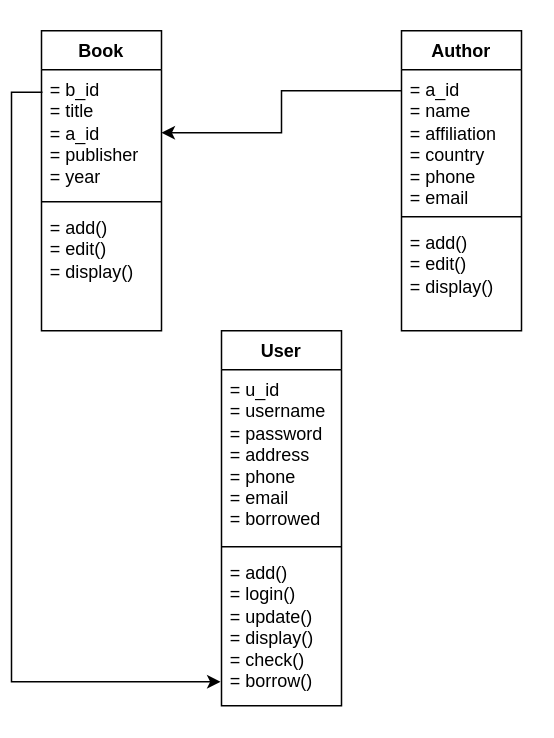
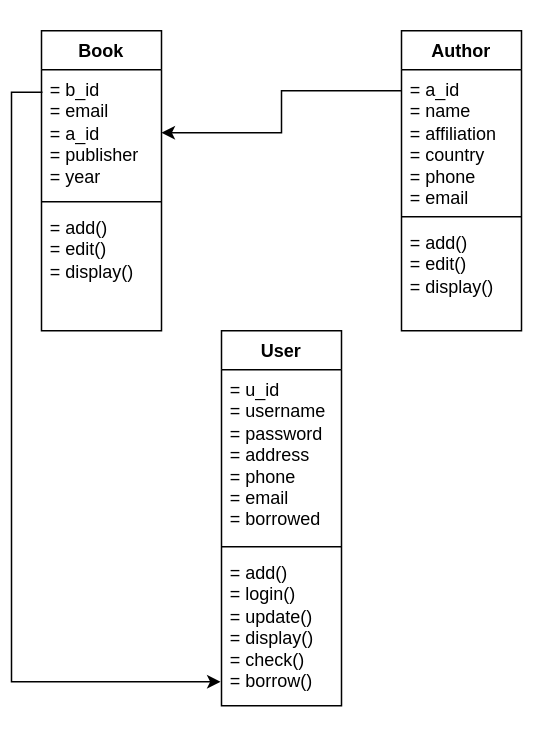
(99, 134) -> (99, 134)
